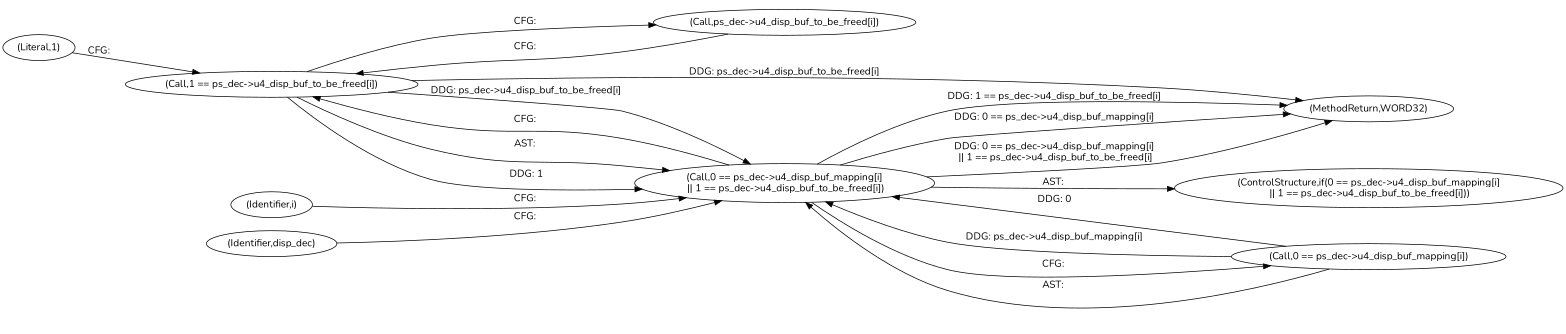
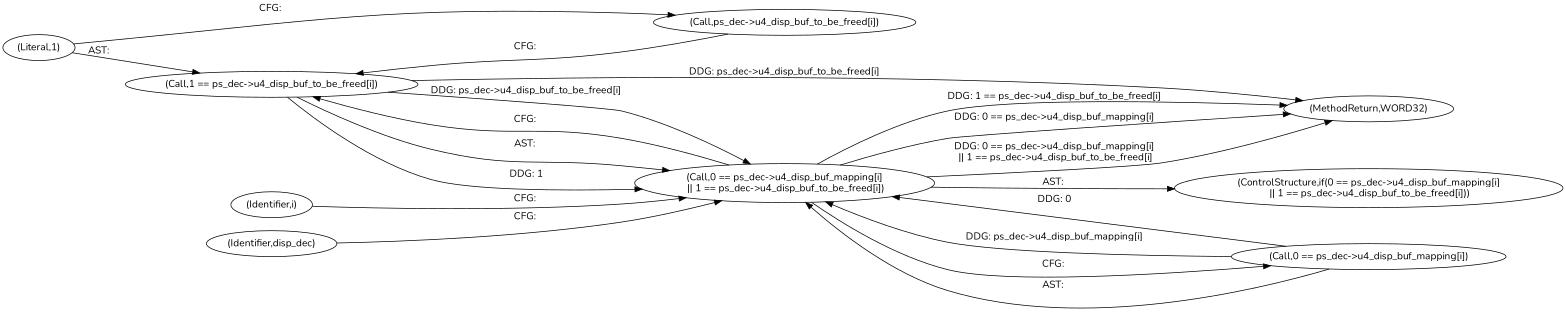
(476, 33) -> (370, 16)
(100, 51) -> (100, 51)
